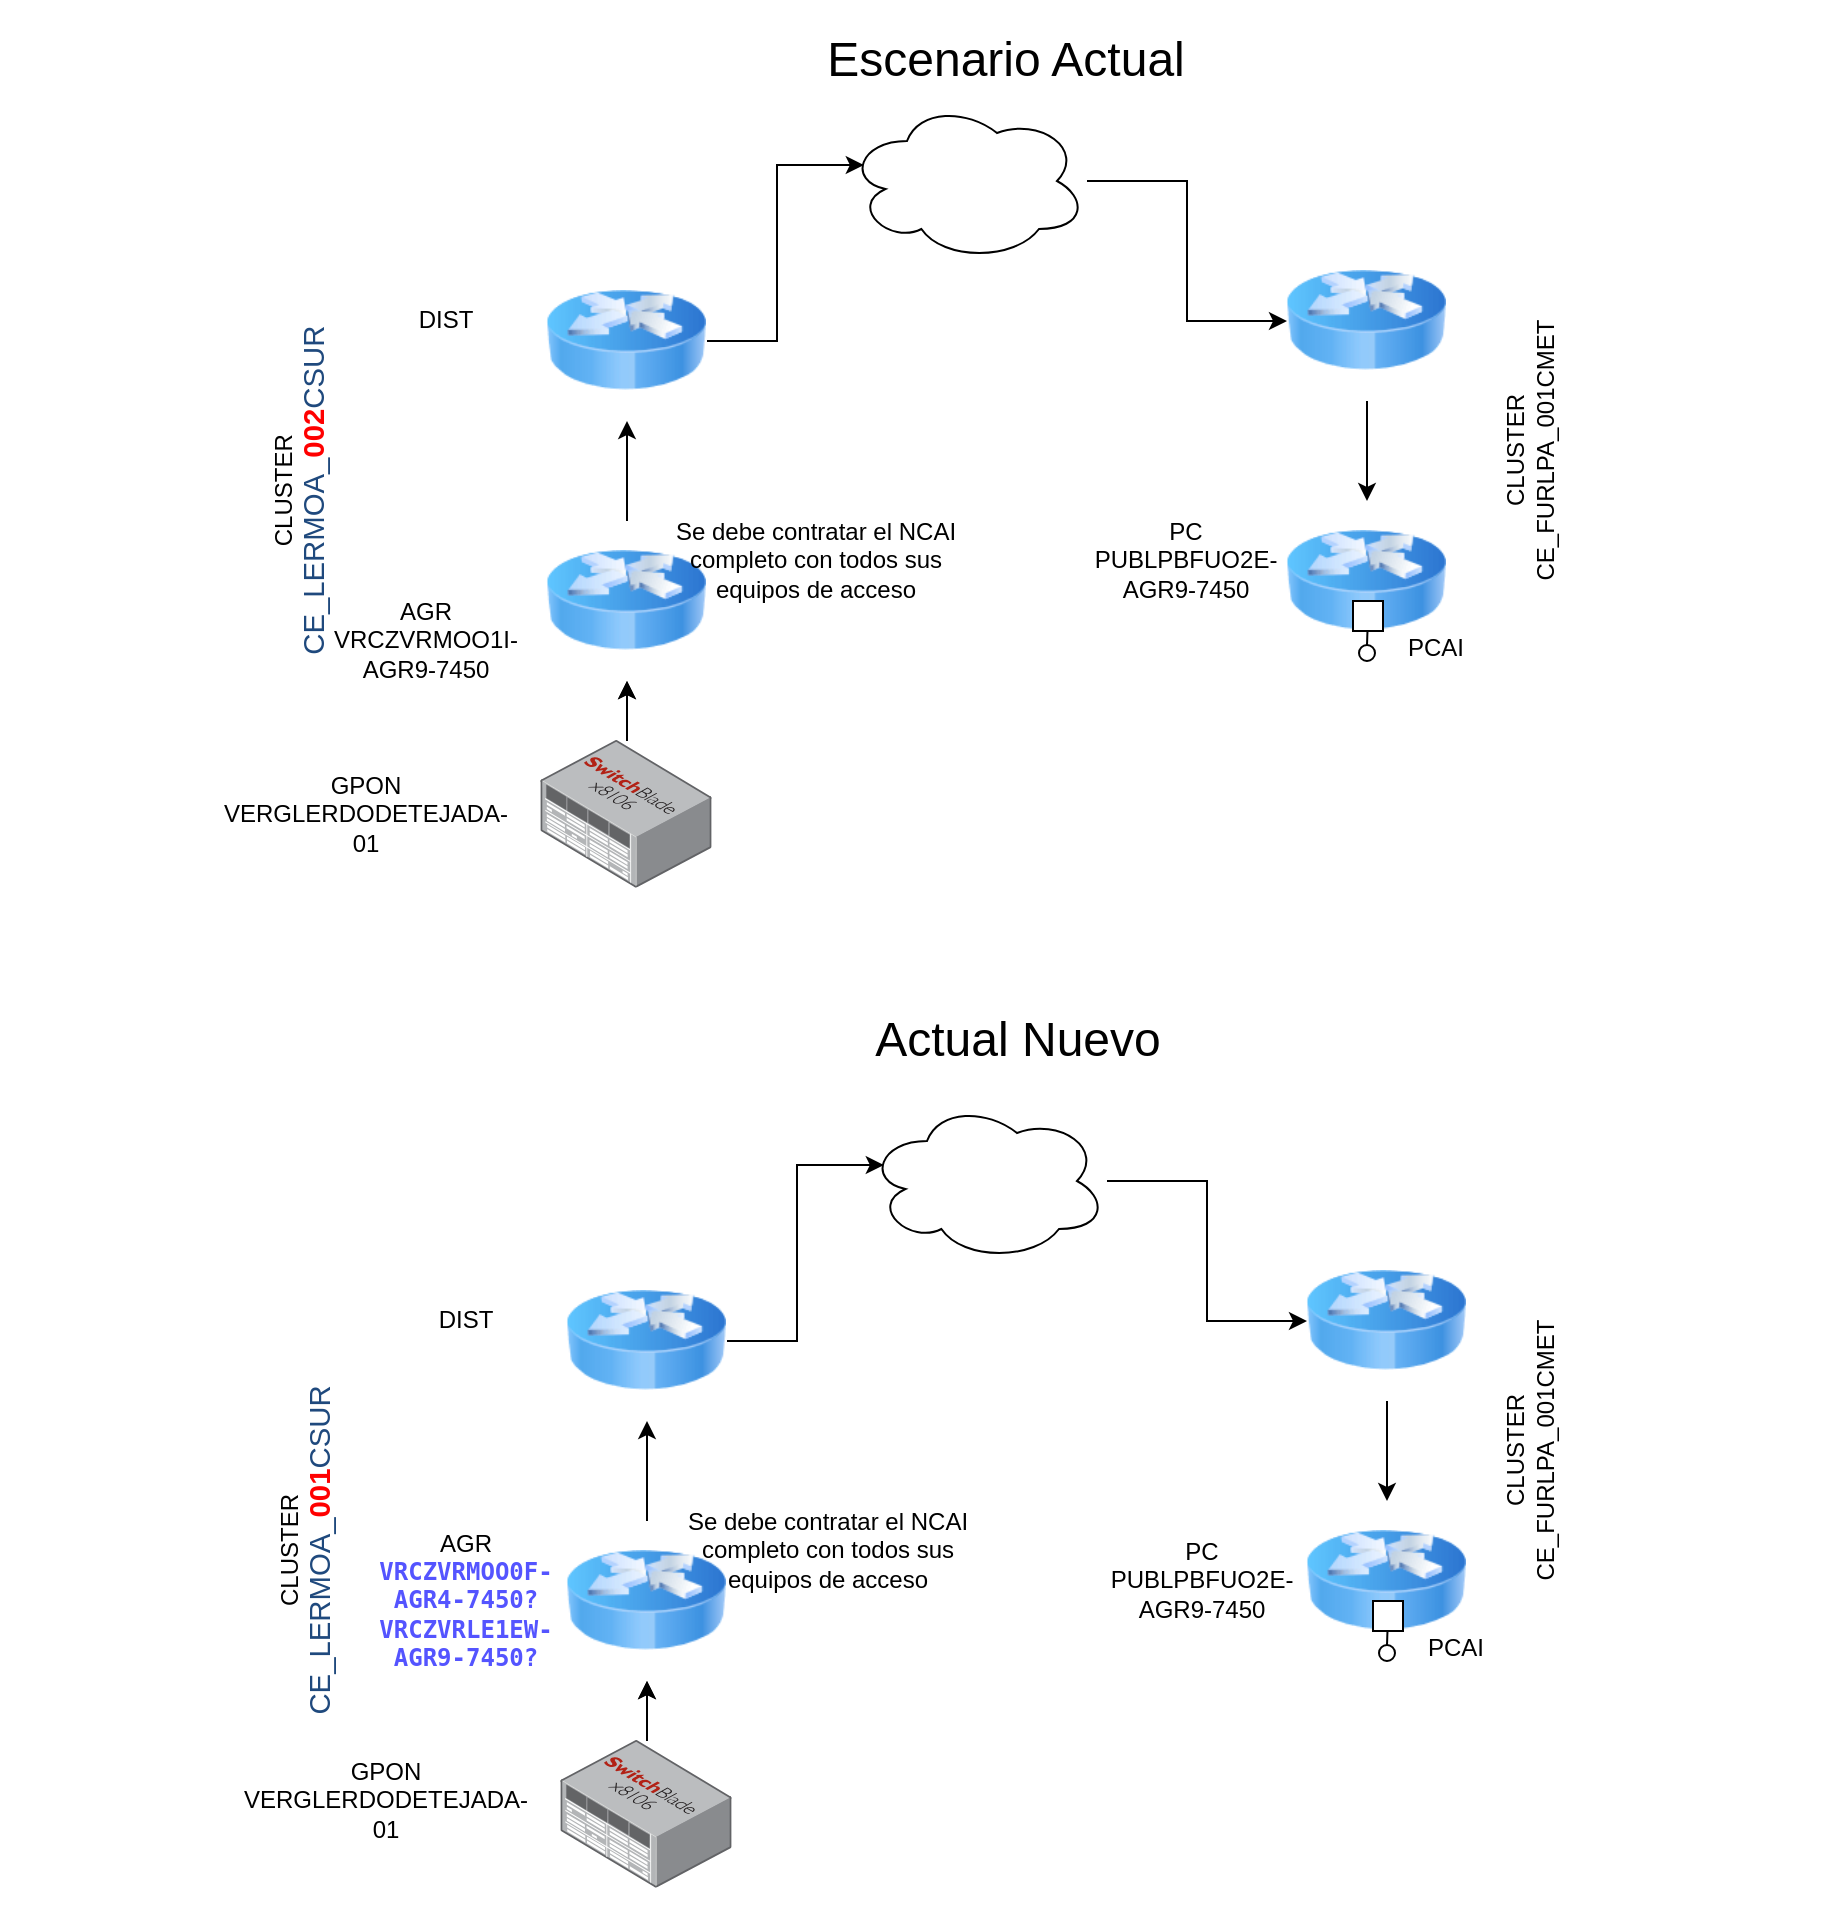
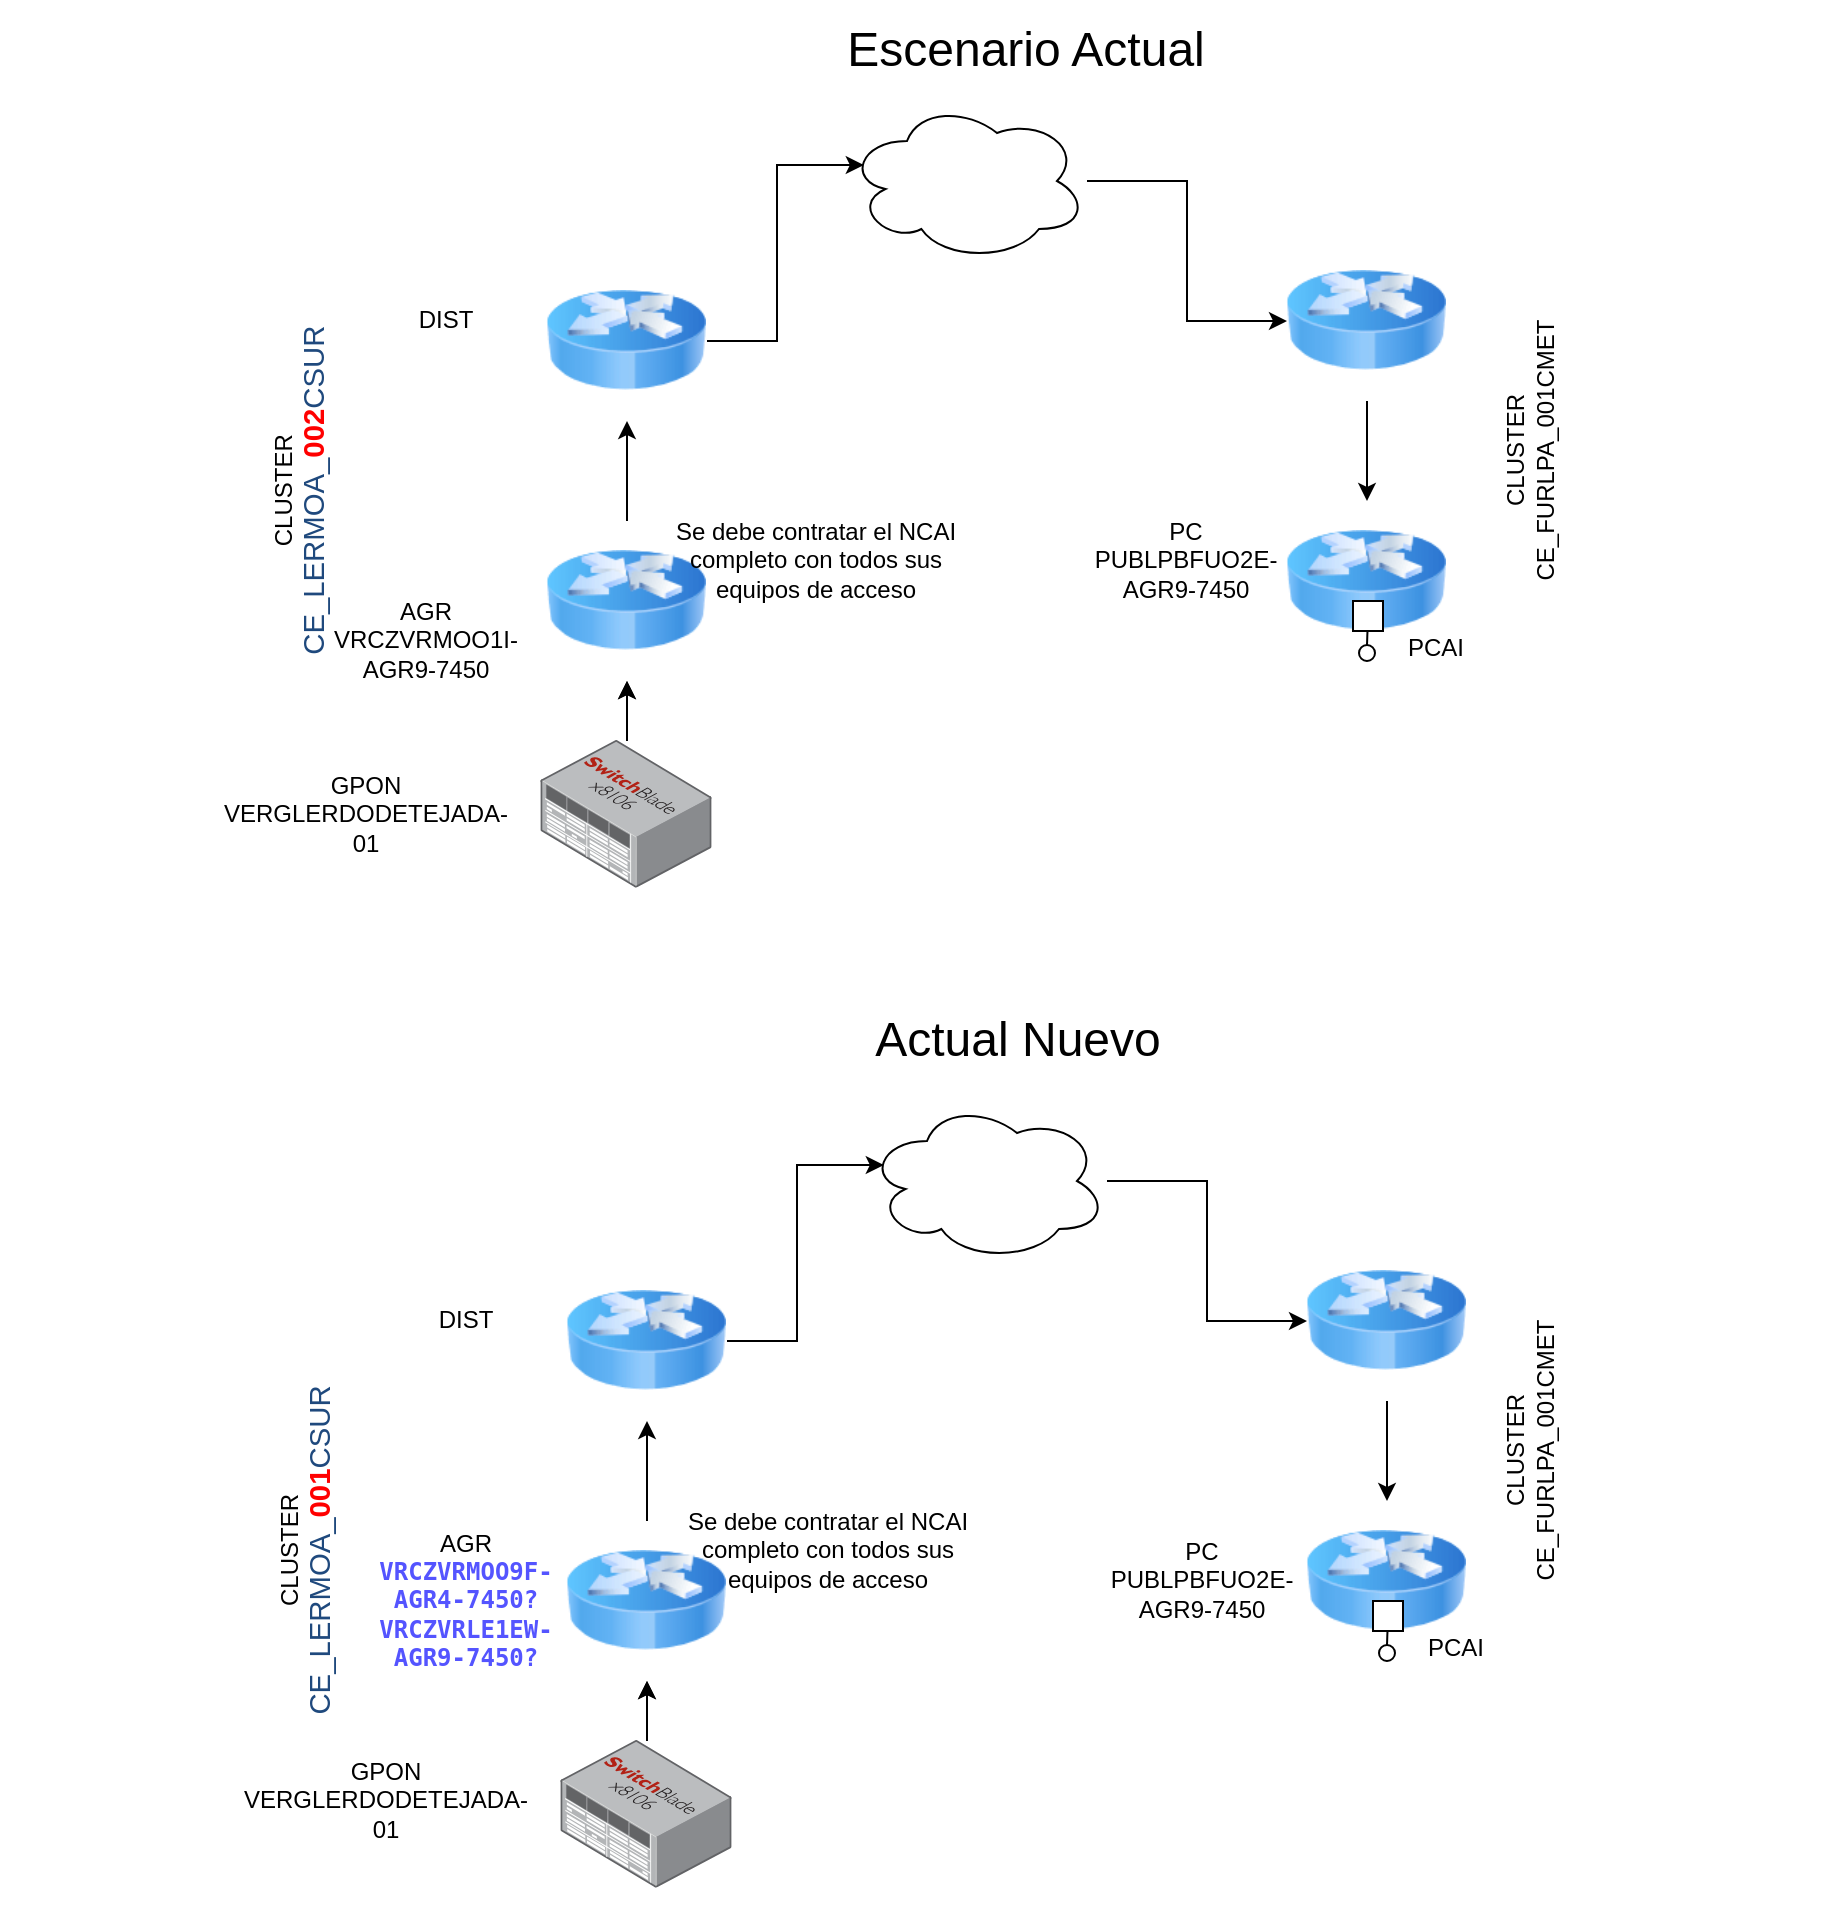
(1007, 61) -> (1027, 51)
(467, 1601) -> (467, 1601)
